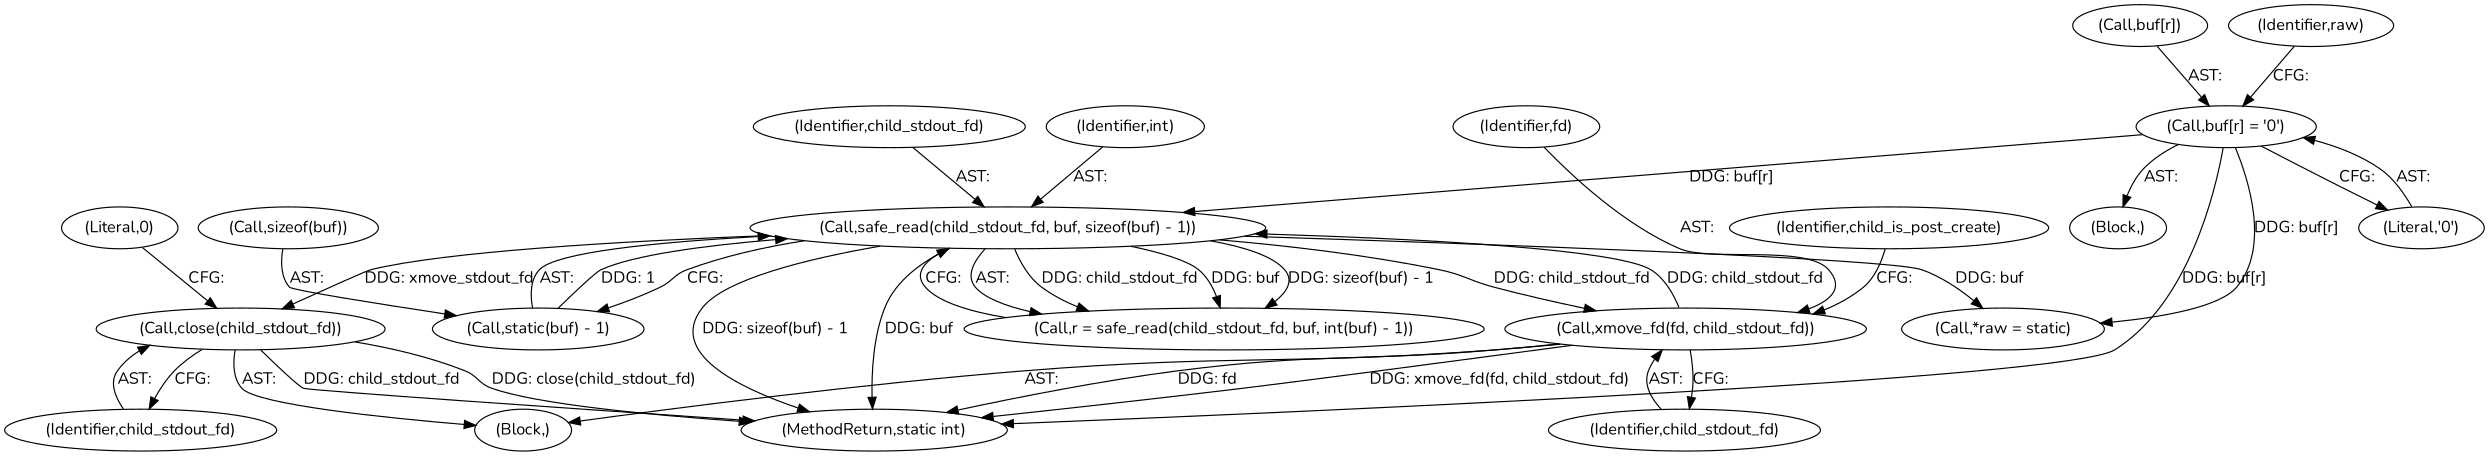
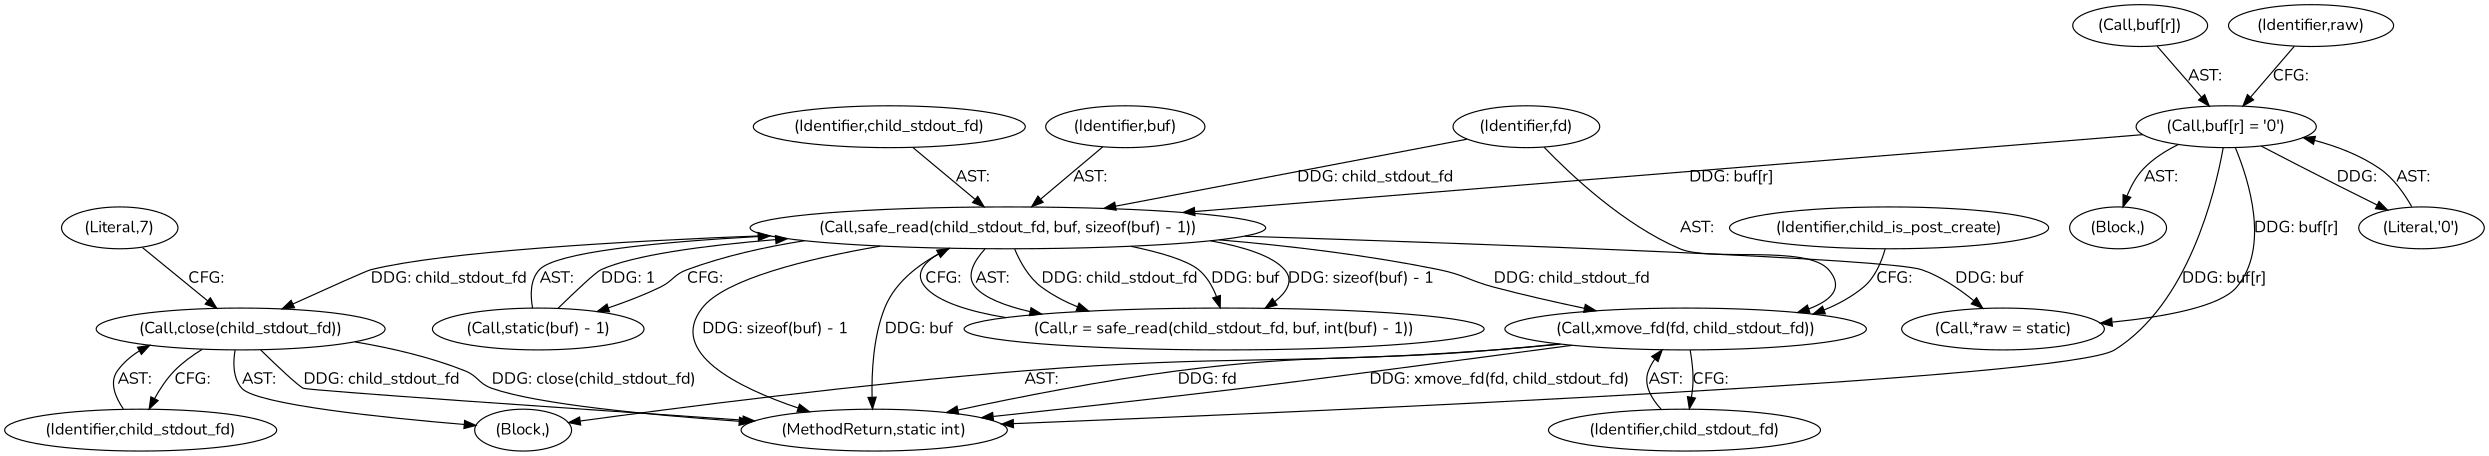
(1125, 127) -> (1125, 127)
(2359, 177) -> (2359, 177)
(120, 228) -> (120, 228)
(288, 228) -> none
(1484, 245) -> (1291, 173)
(449, 278) -> (449, 278)
